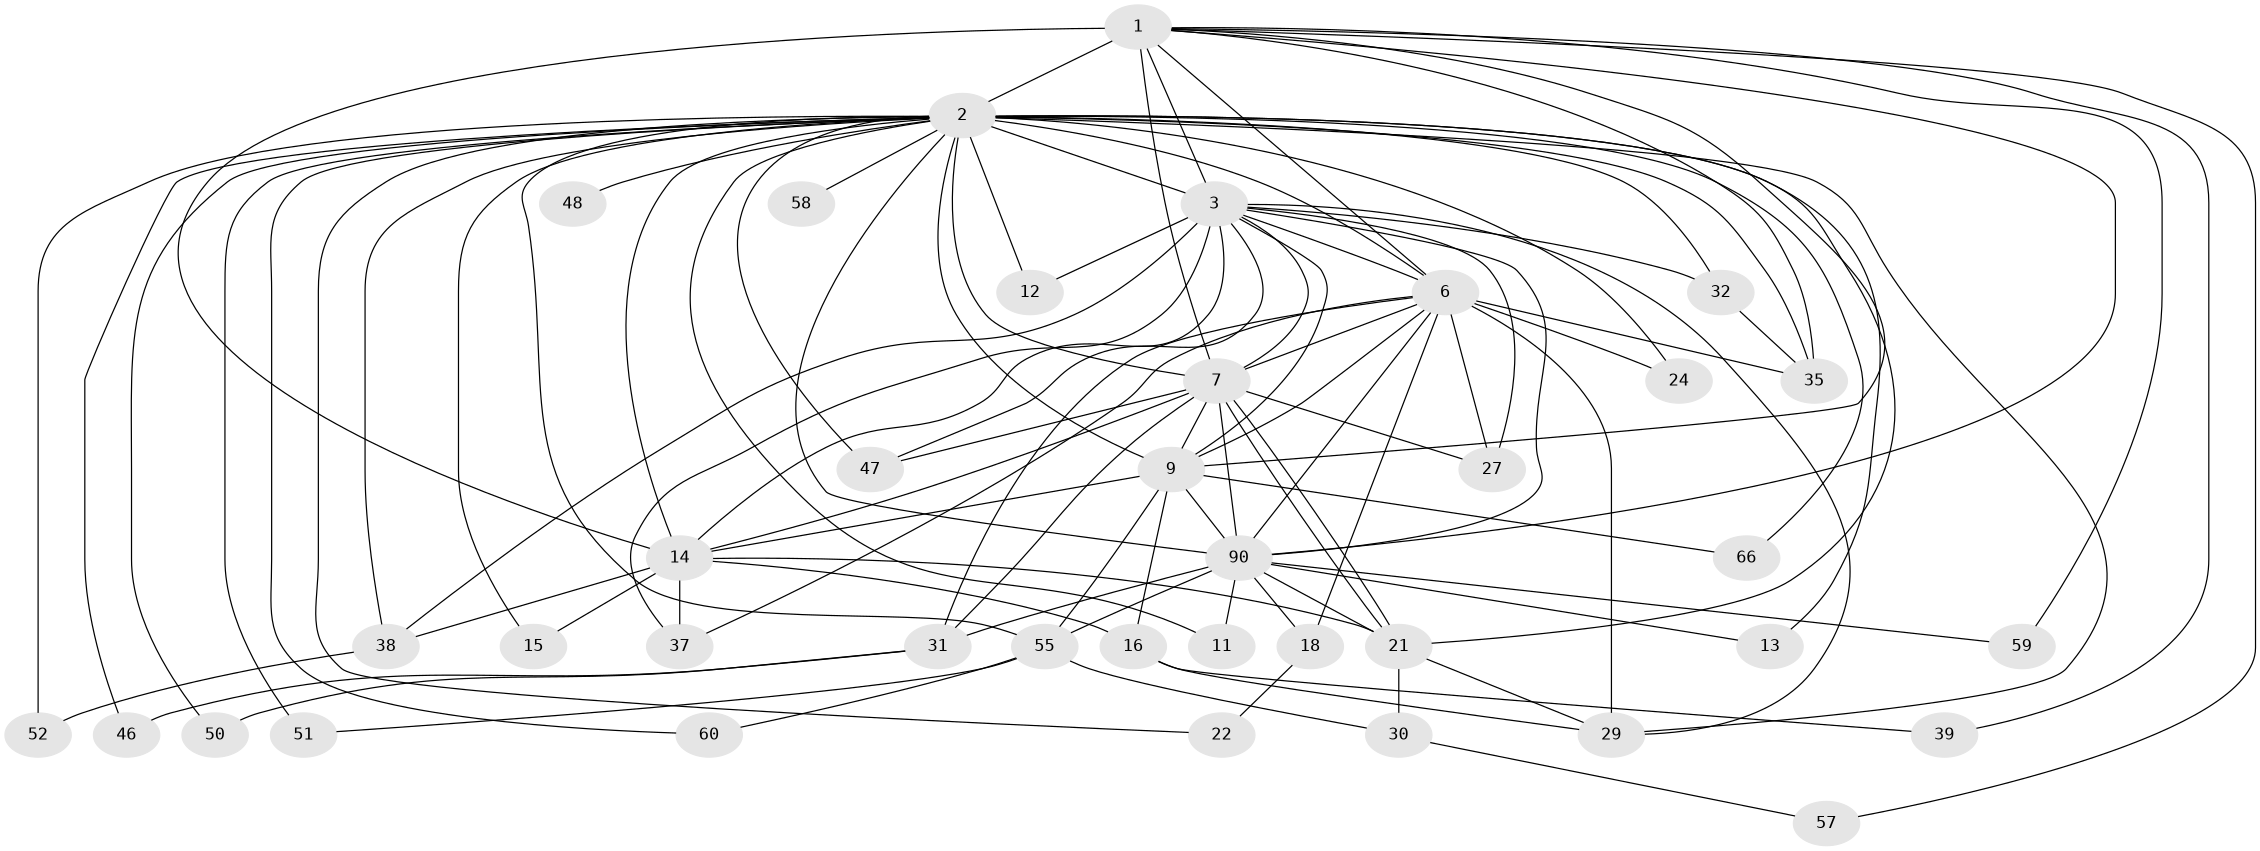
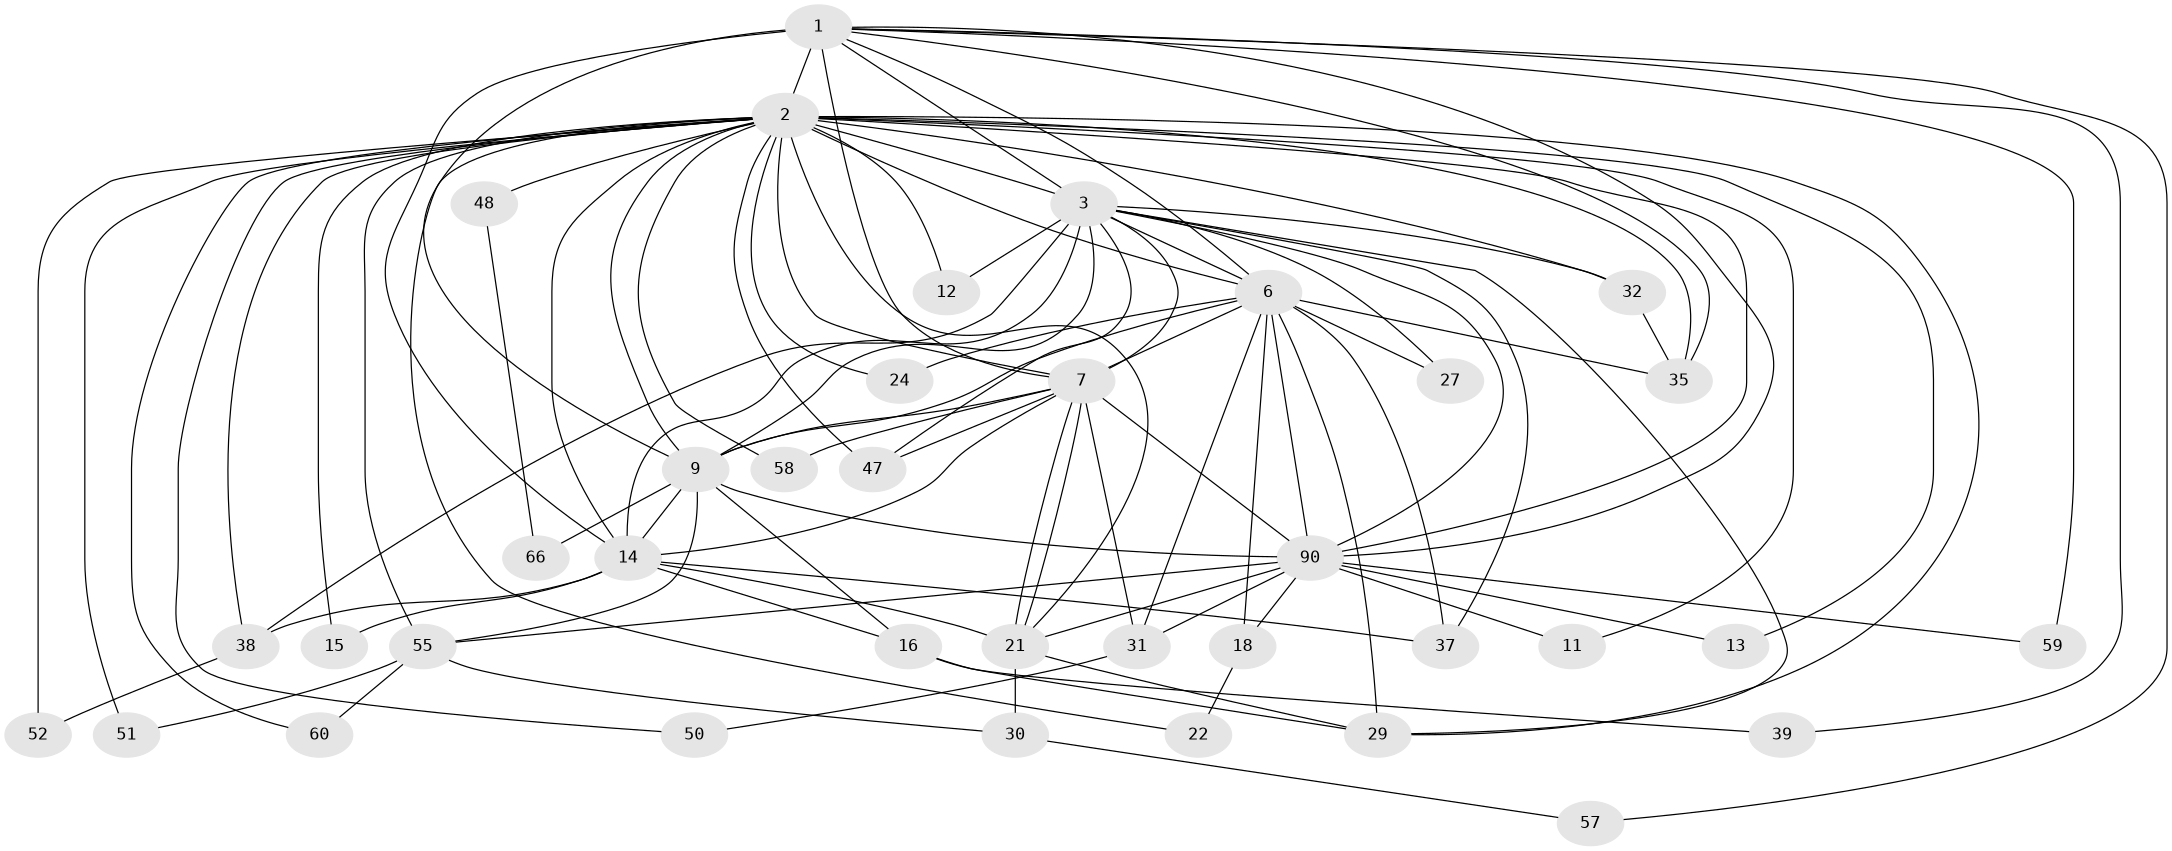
(1669, 166) -> (510, 381)
(1354, 425) -> (917, 422)
(127, 735) -> none
